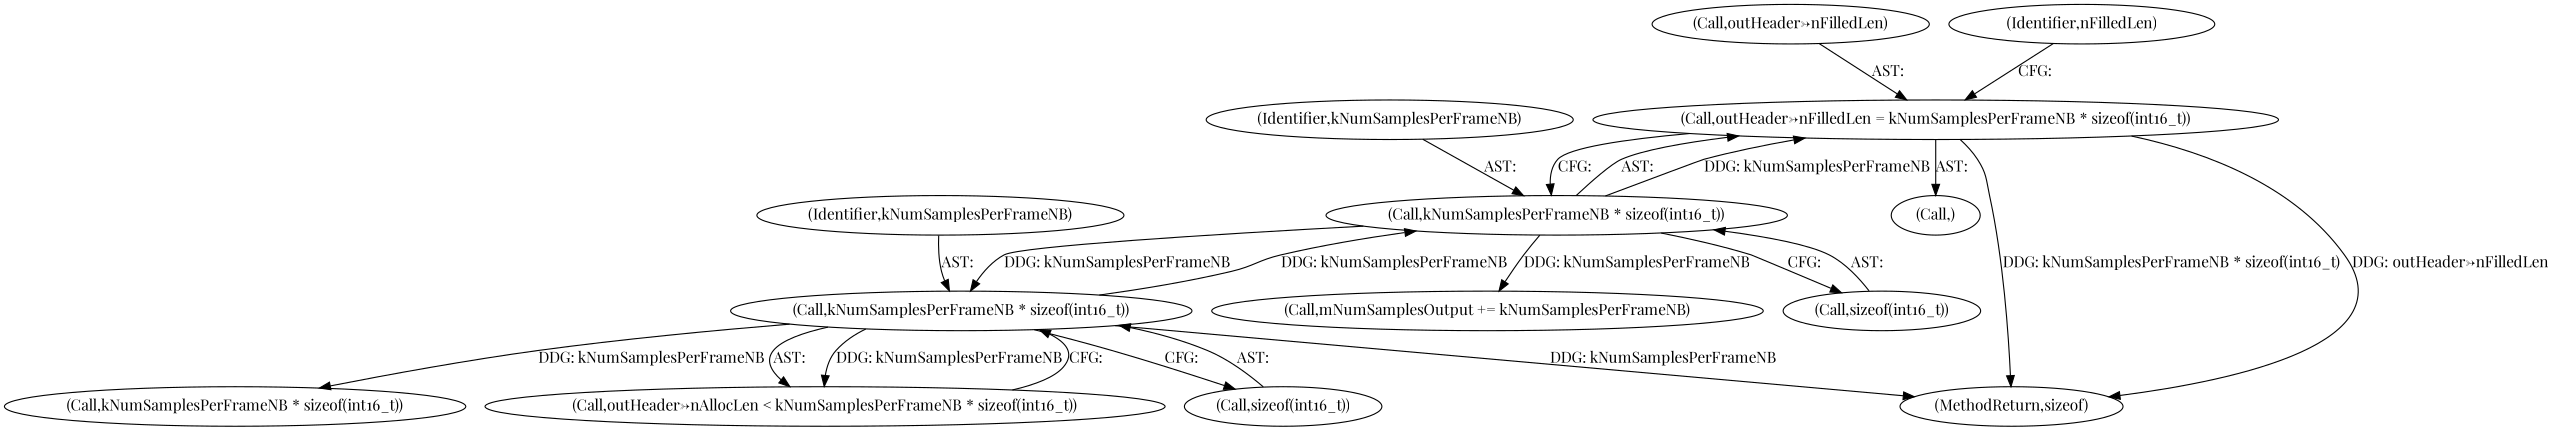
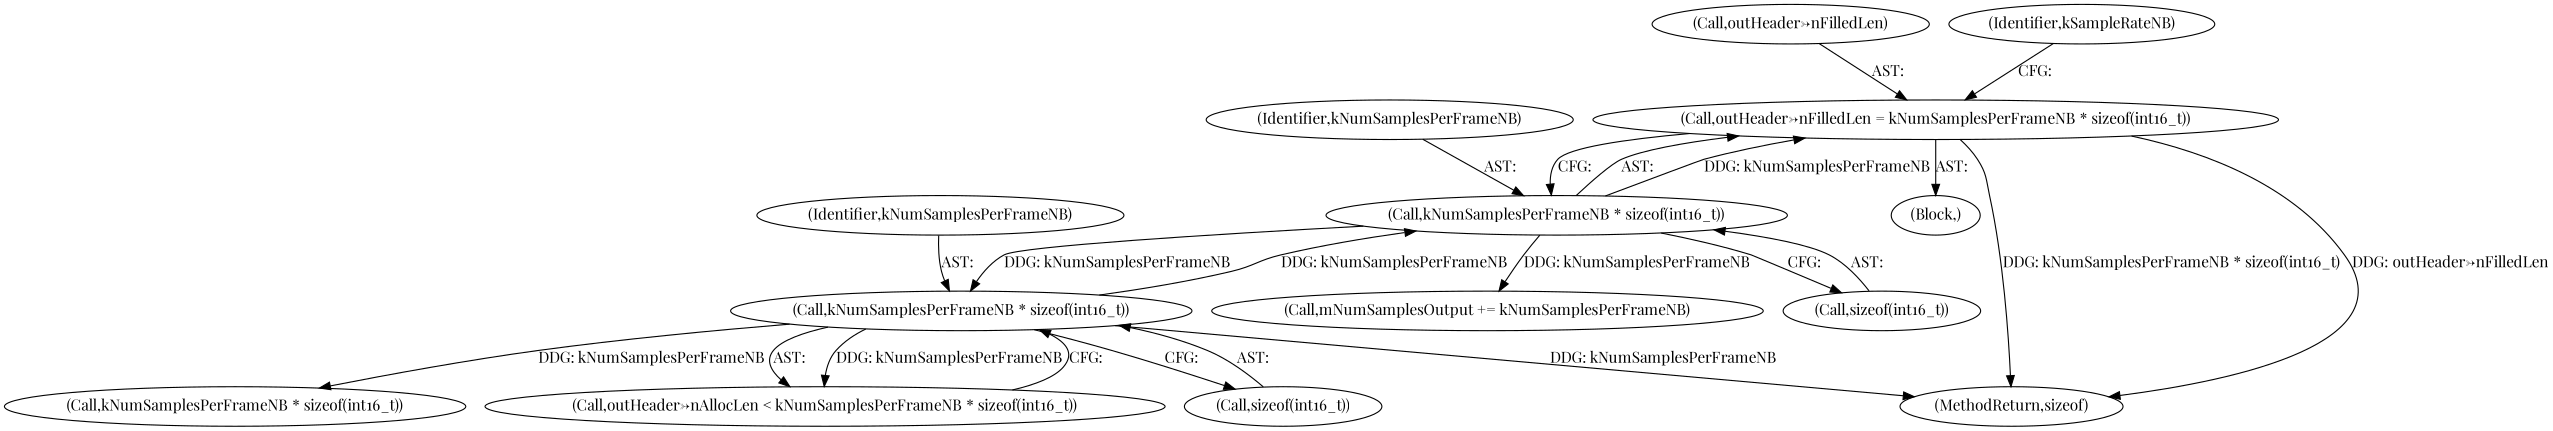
(2082, 24) -> (2082, 24)
(1936, 215) -> (1936, 215)
